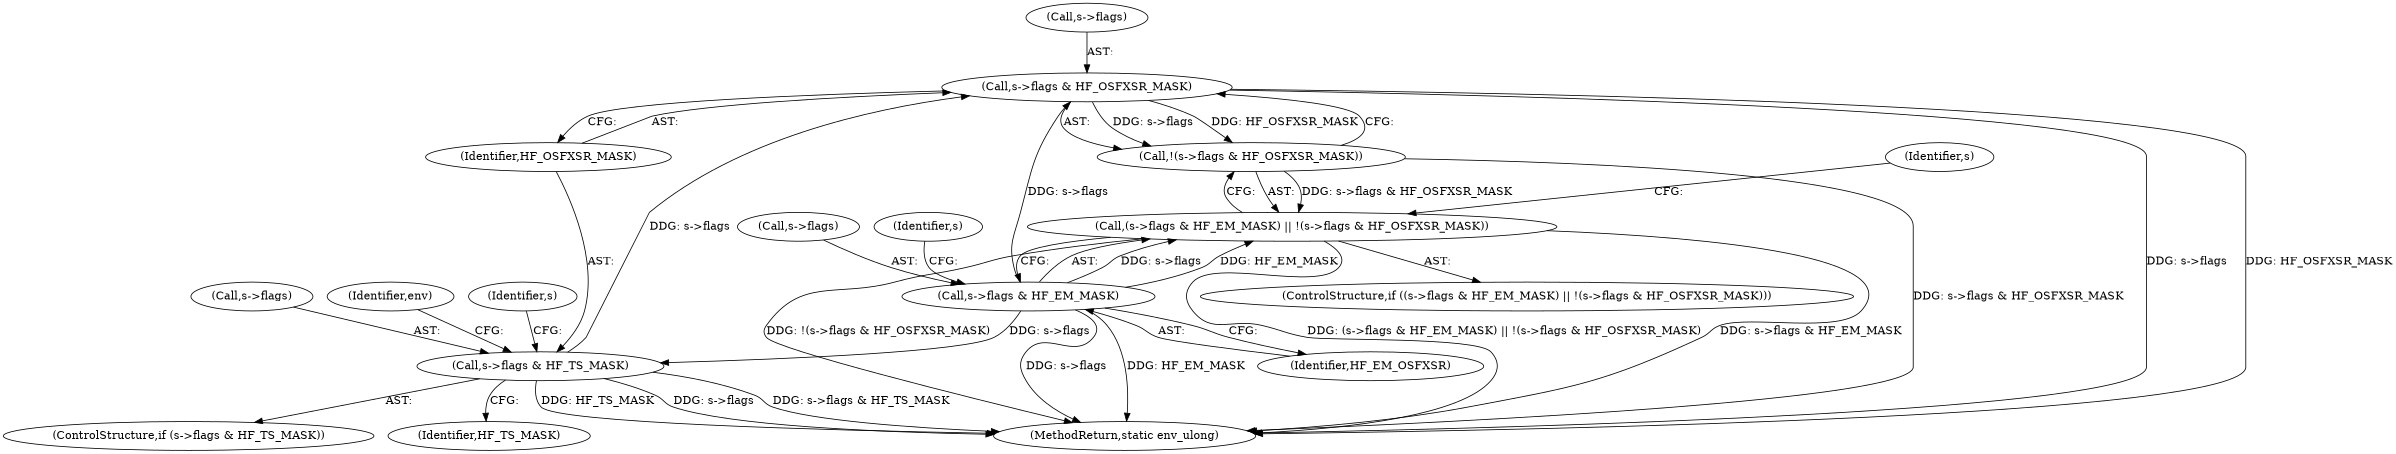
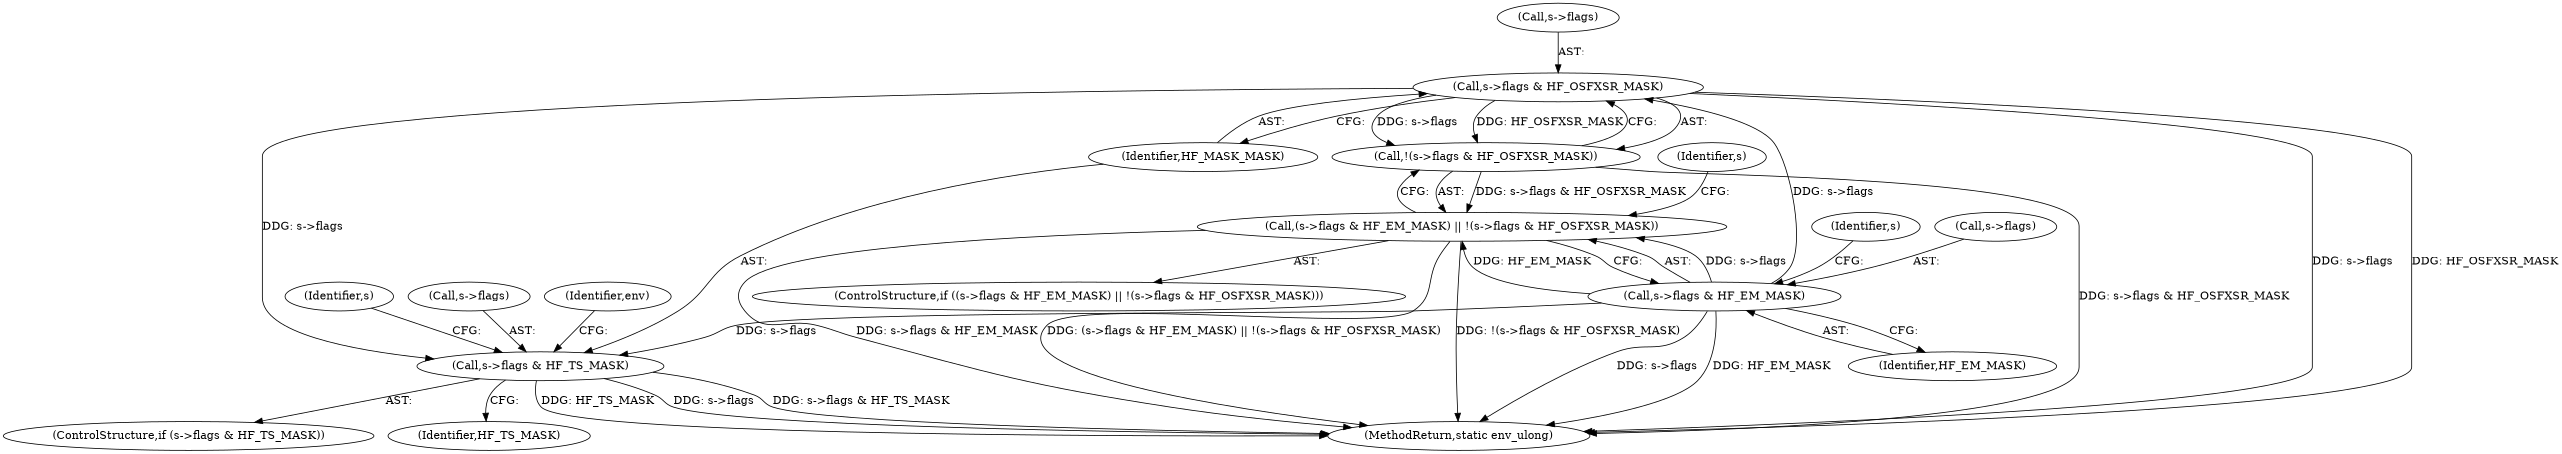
(548, 157) -> (1203, 157)
(722, 166) -> (673, 103)
(1371, 366) -> (1953, 366)
